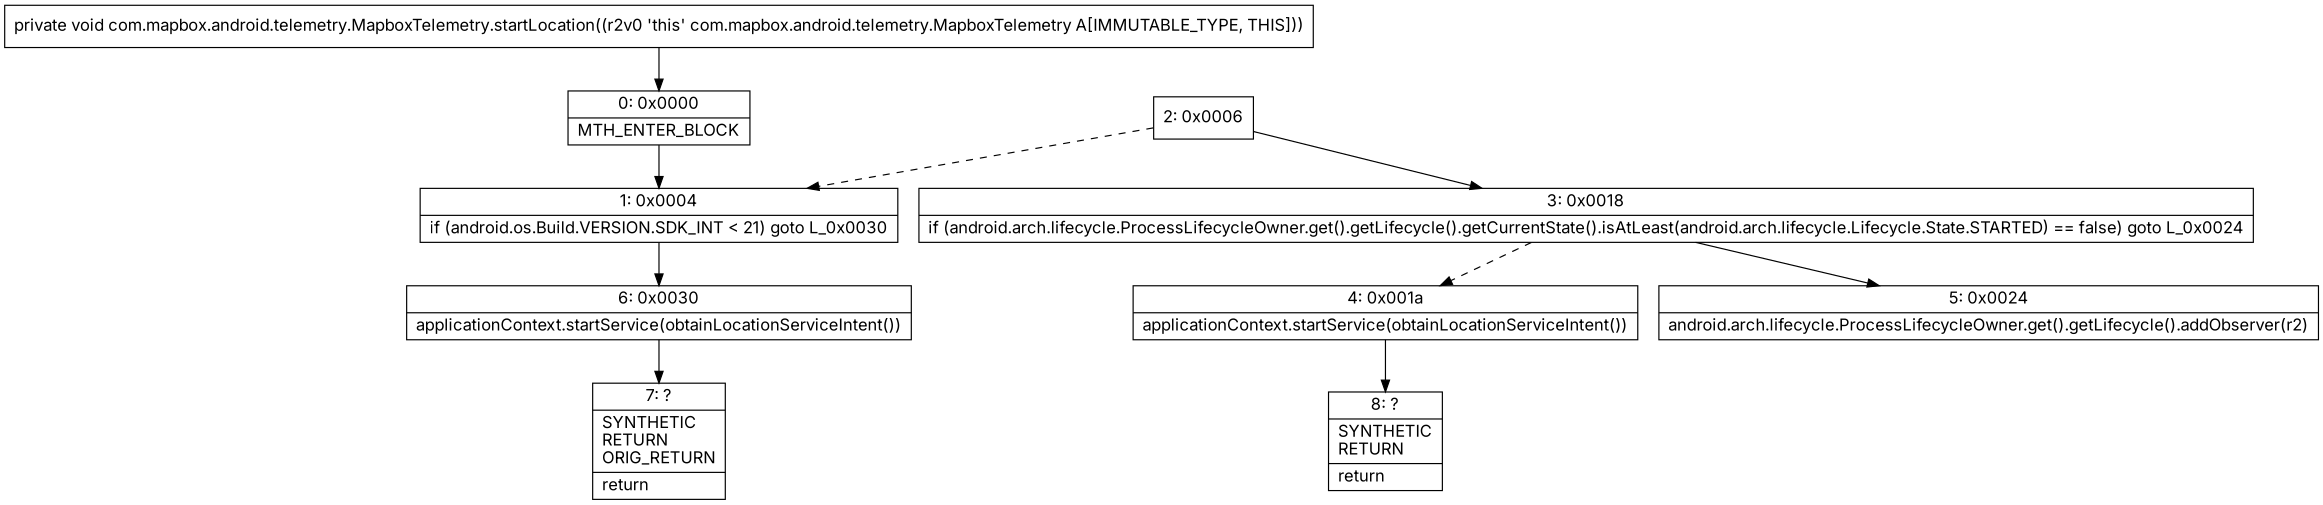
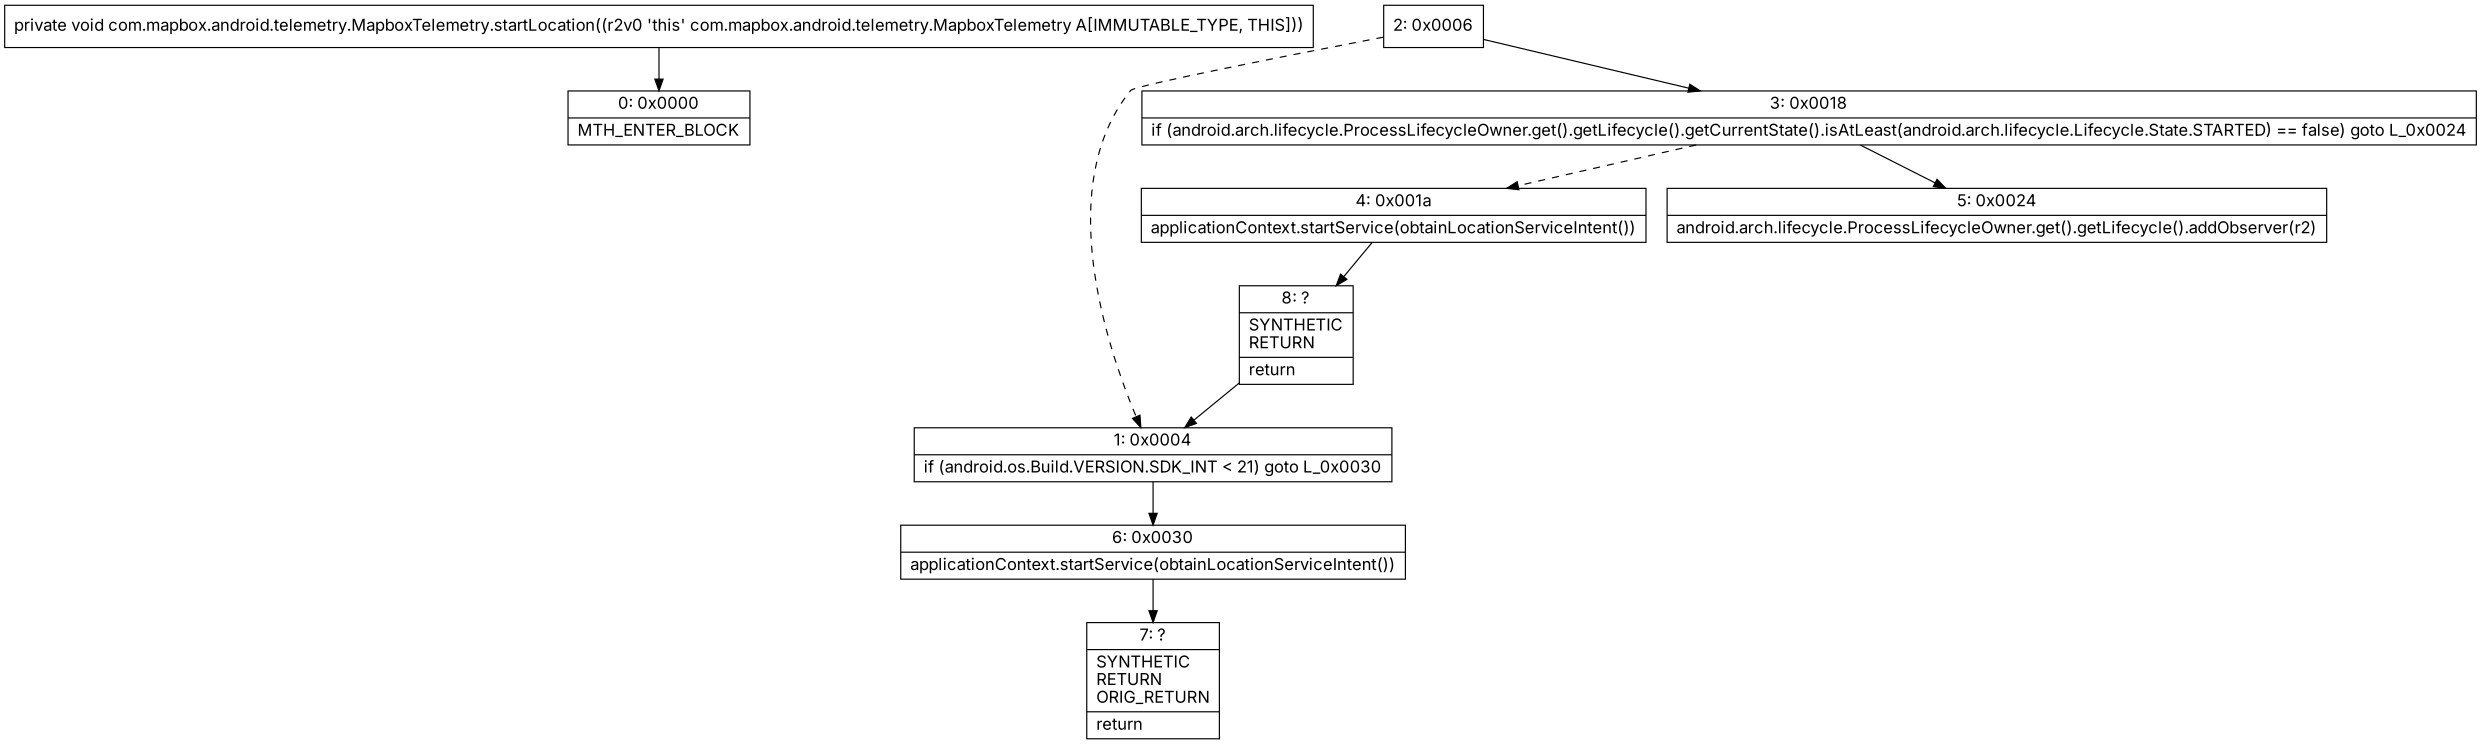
(659, 161) -> (1217, 401)
